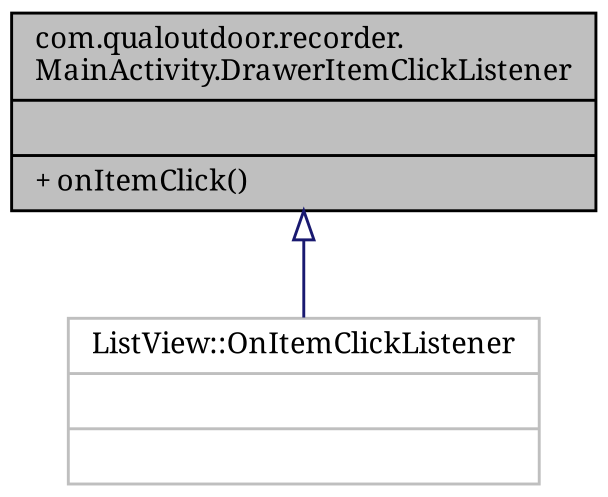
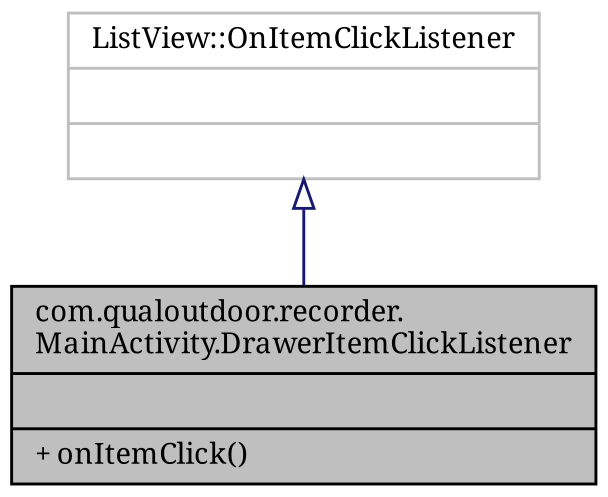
(304, 279) -> (304, 247)
